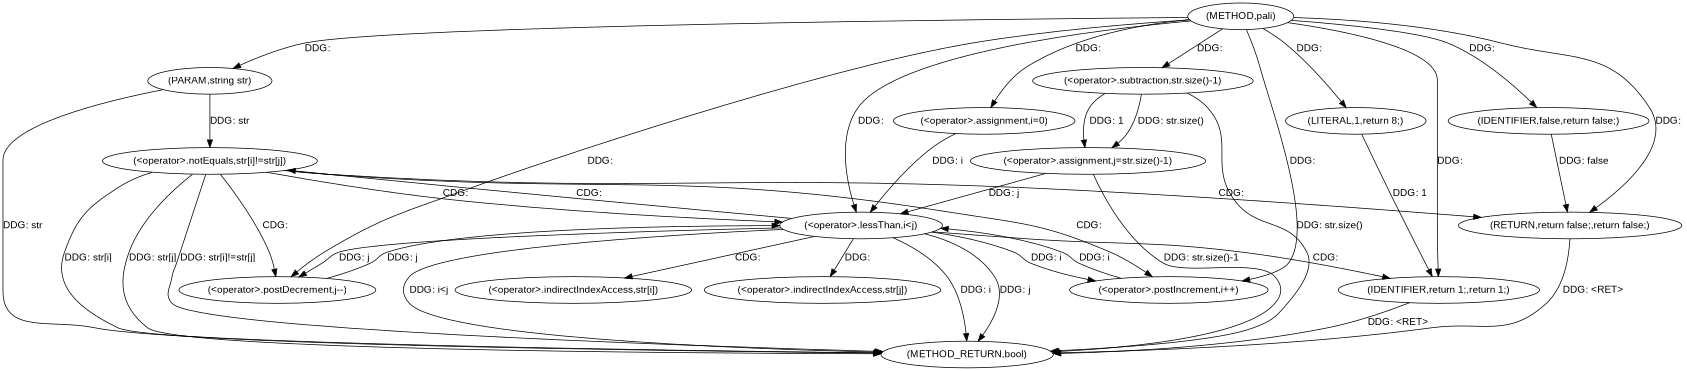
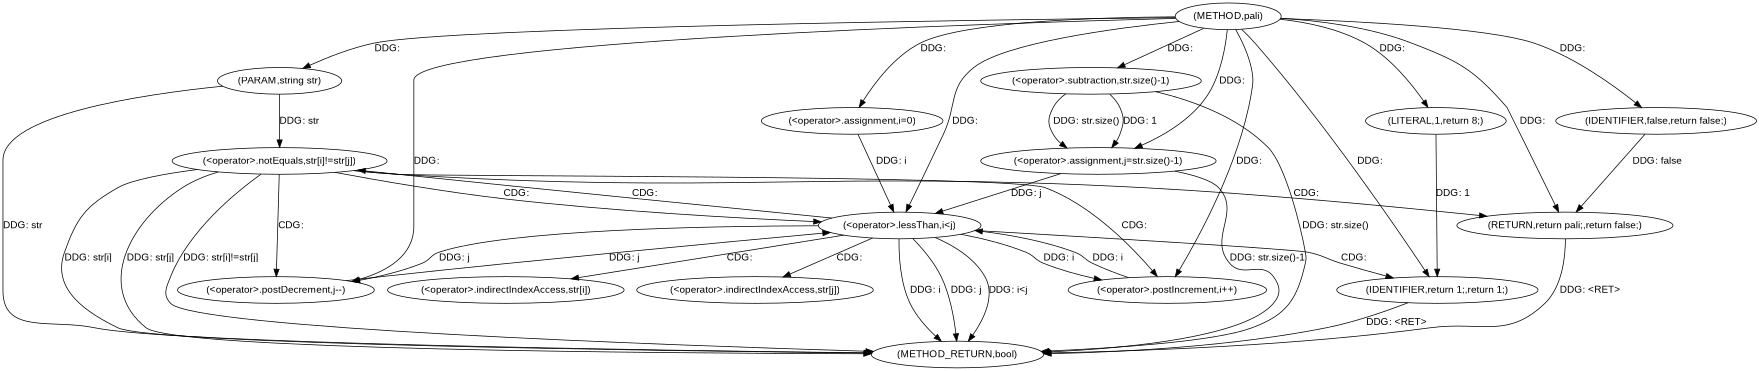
none -> (1203, 101)
(1570, 225) -> (1565, 225)
(859, 258) -> (851, 258)
